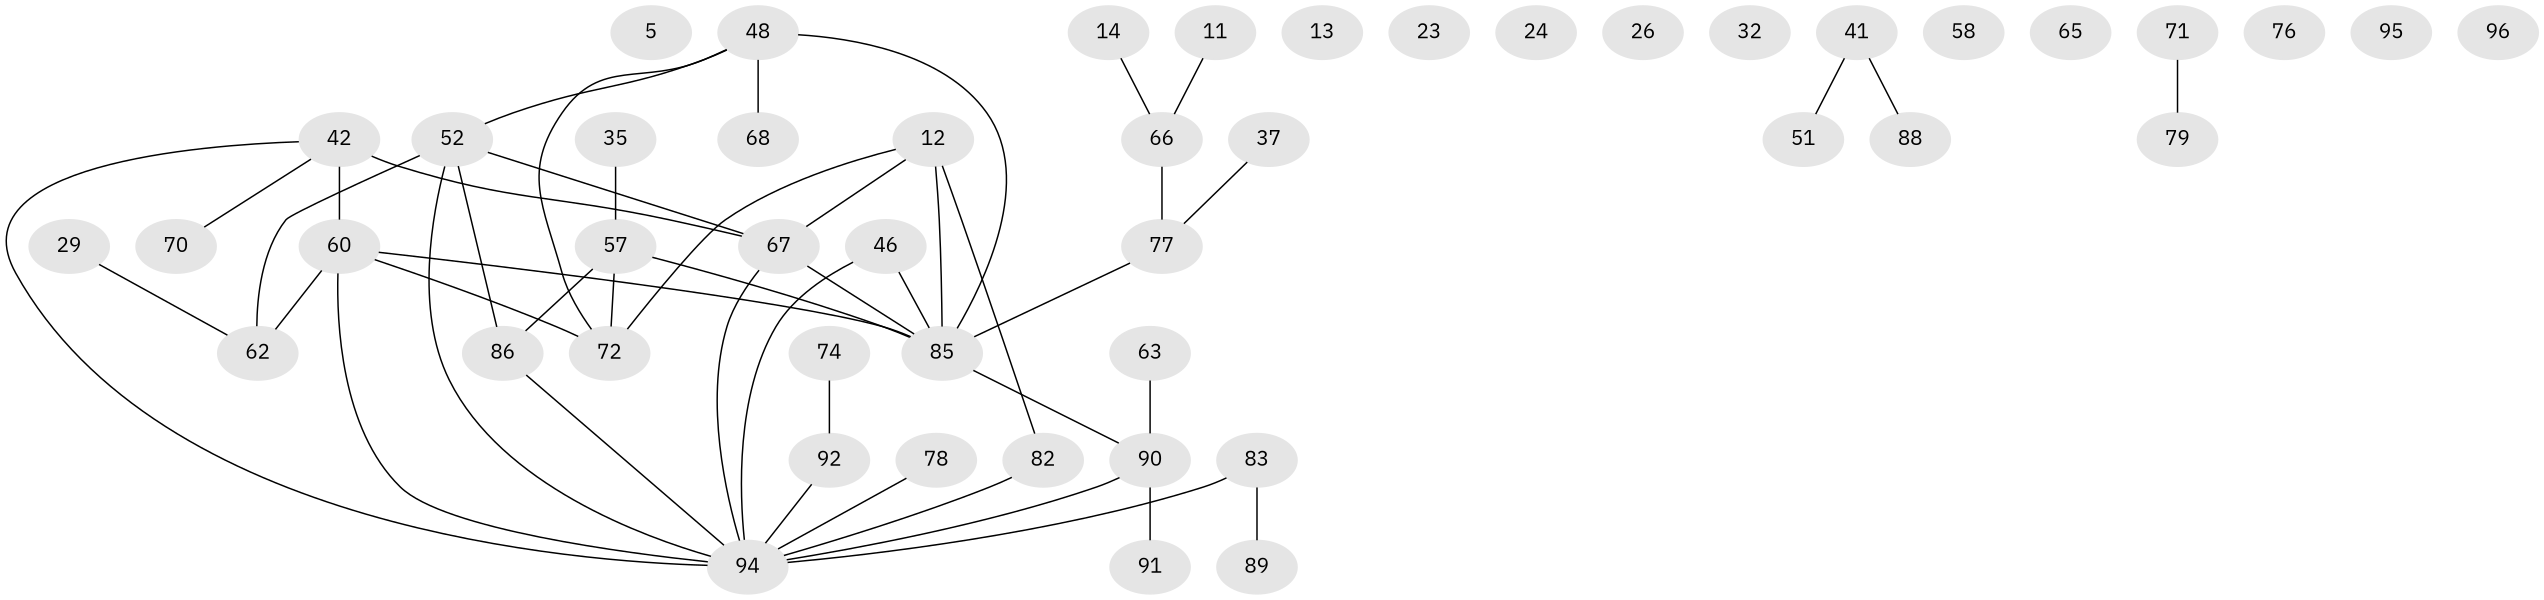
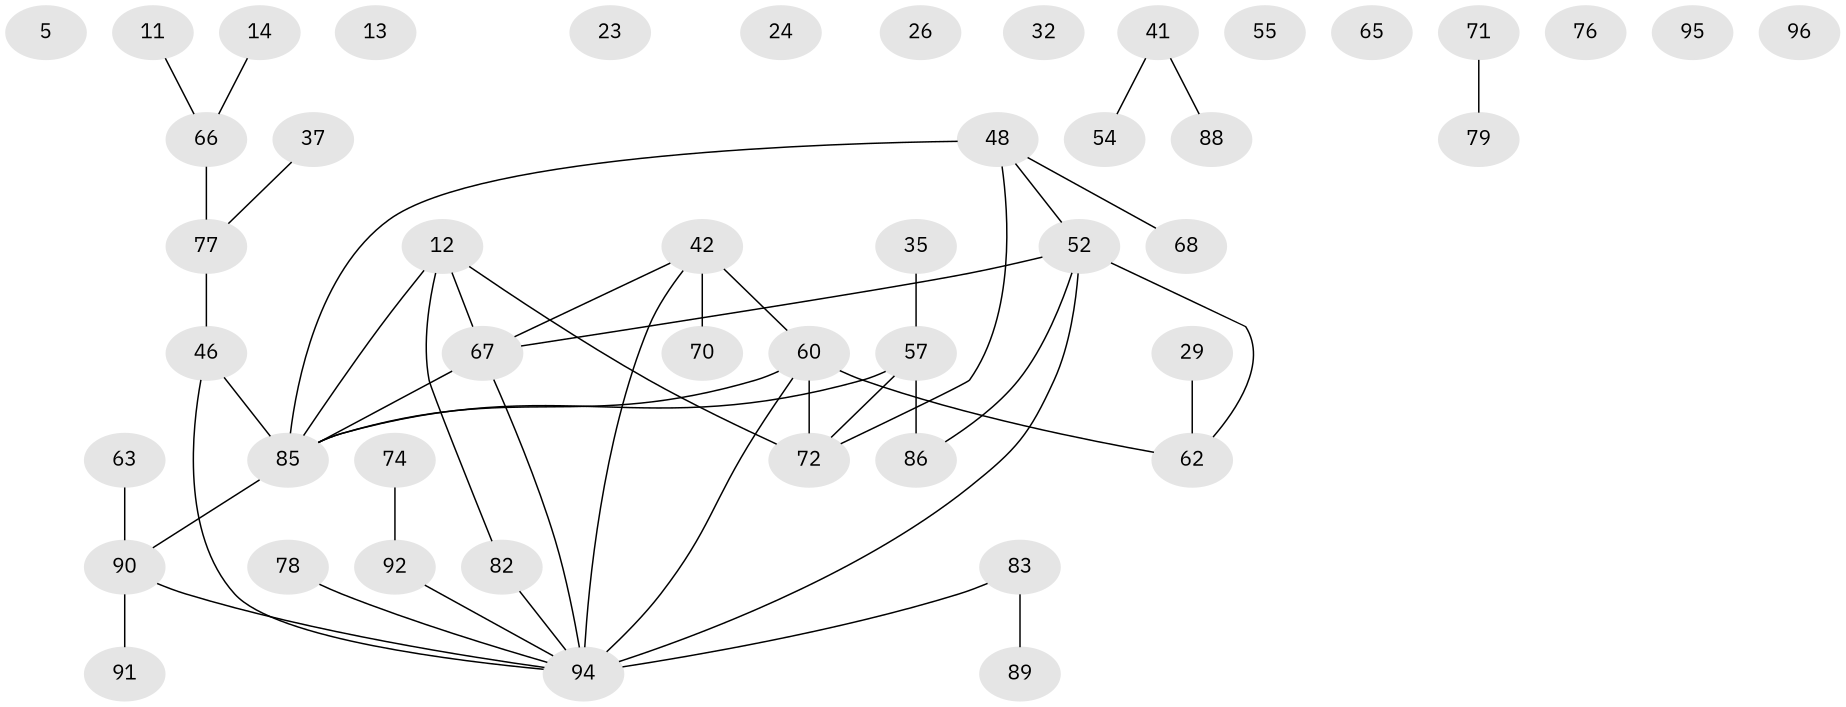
(1964, 33) -> (1265, 33)
(1803, 140) -> (1105, 140)
(1052, 300) -> (206, 300)
(625, 460) -> none
